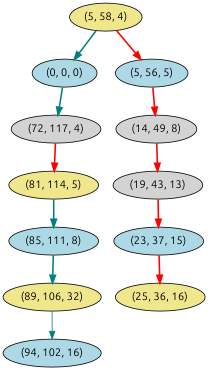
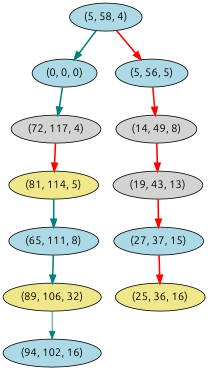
(106, 17) -> (106, 17)
(54, 241) -> (54, 241)
(159, 241) -> (159, 241)
